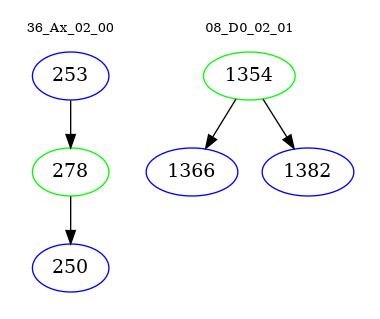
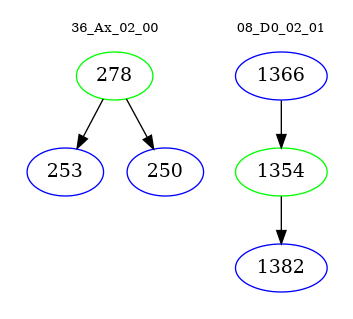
(71, 117) -> (93, 118)
(224, 118) -> (281, 117)
